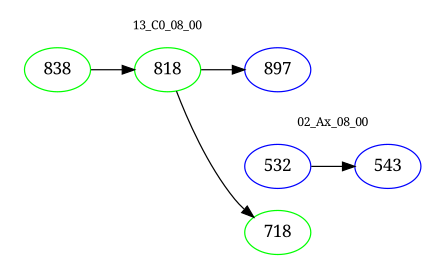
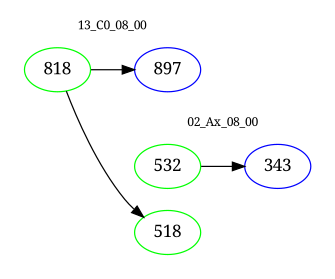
(58, 70) -> none
(278, 166) -> (168, 166)
(388, 166) -> (278, 166)
(278, 232) -> (168, 232)
